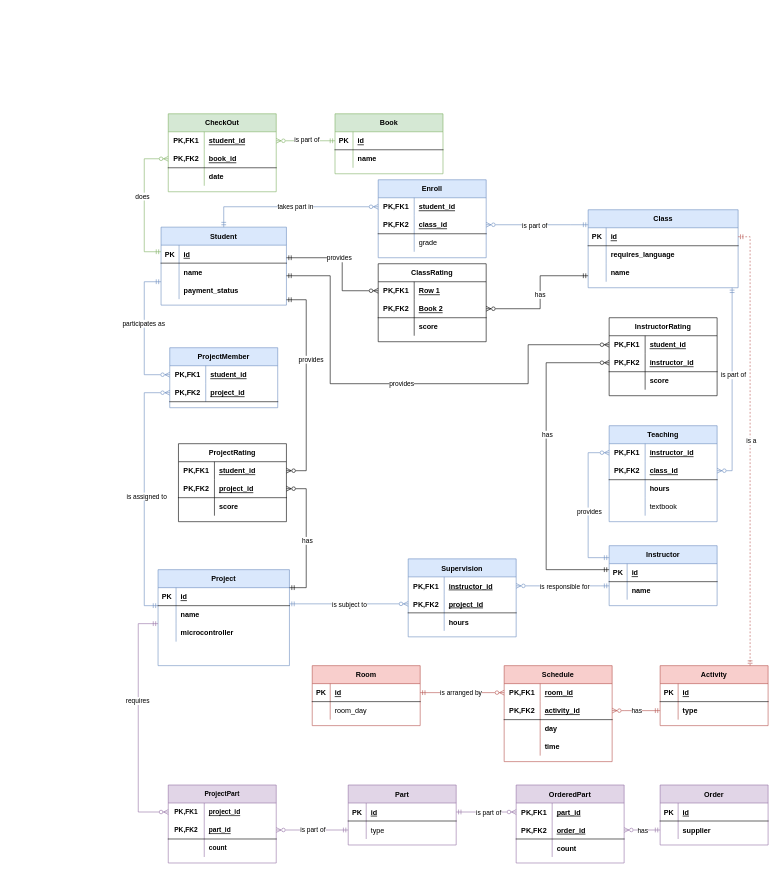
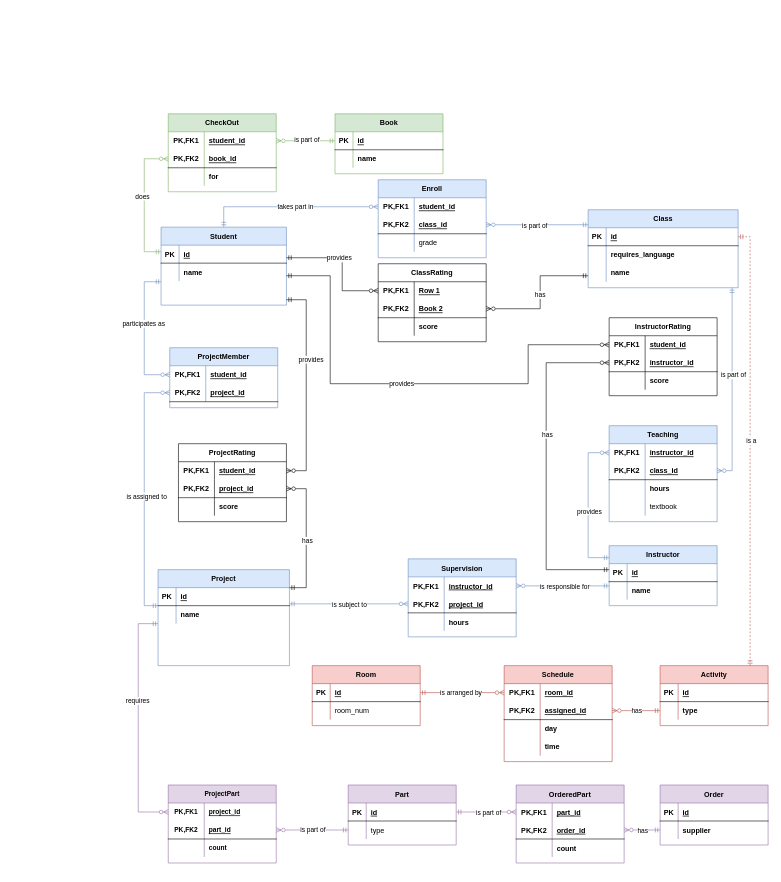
(217, 177) -> (215, 177)
(233, 290) -> none
(233, 633) -> none
(351, 711) -> (351, 711)
(564, 711) -> (565, 711)
